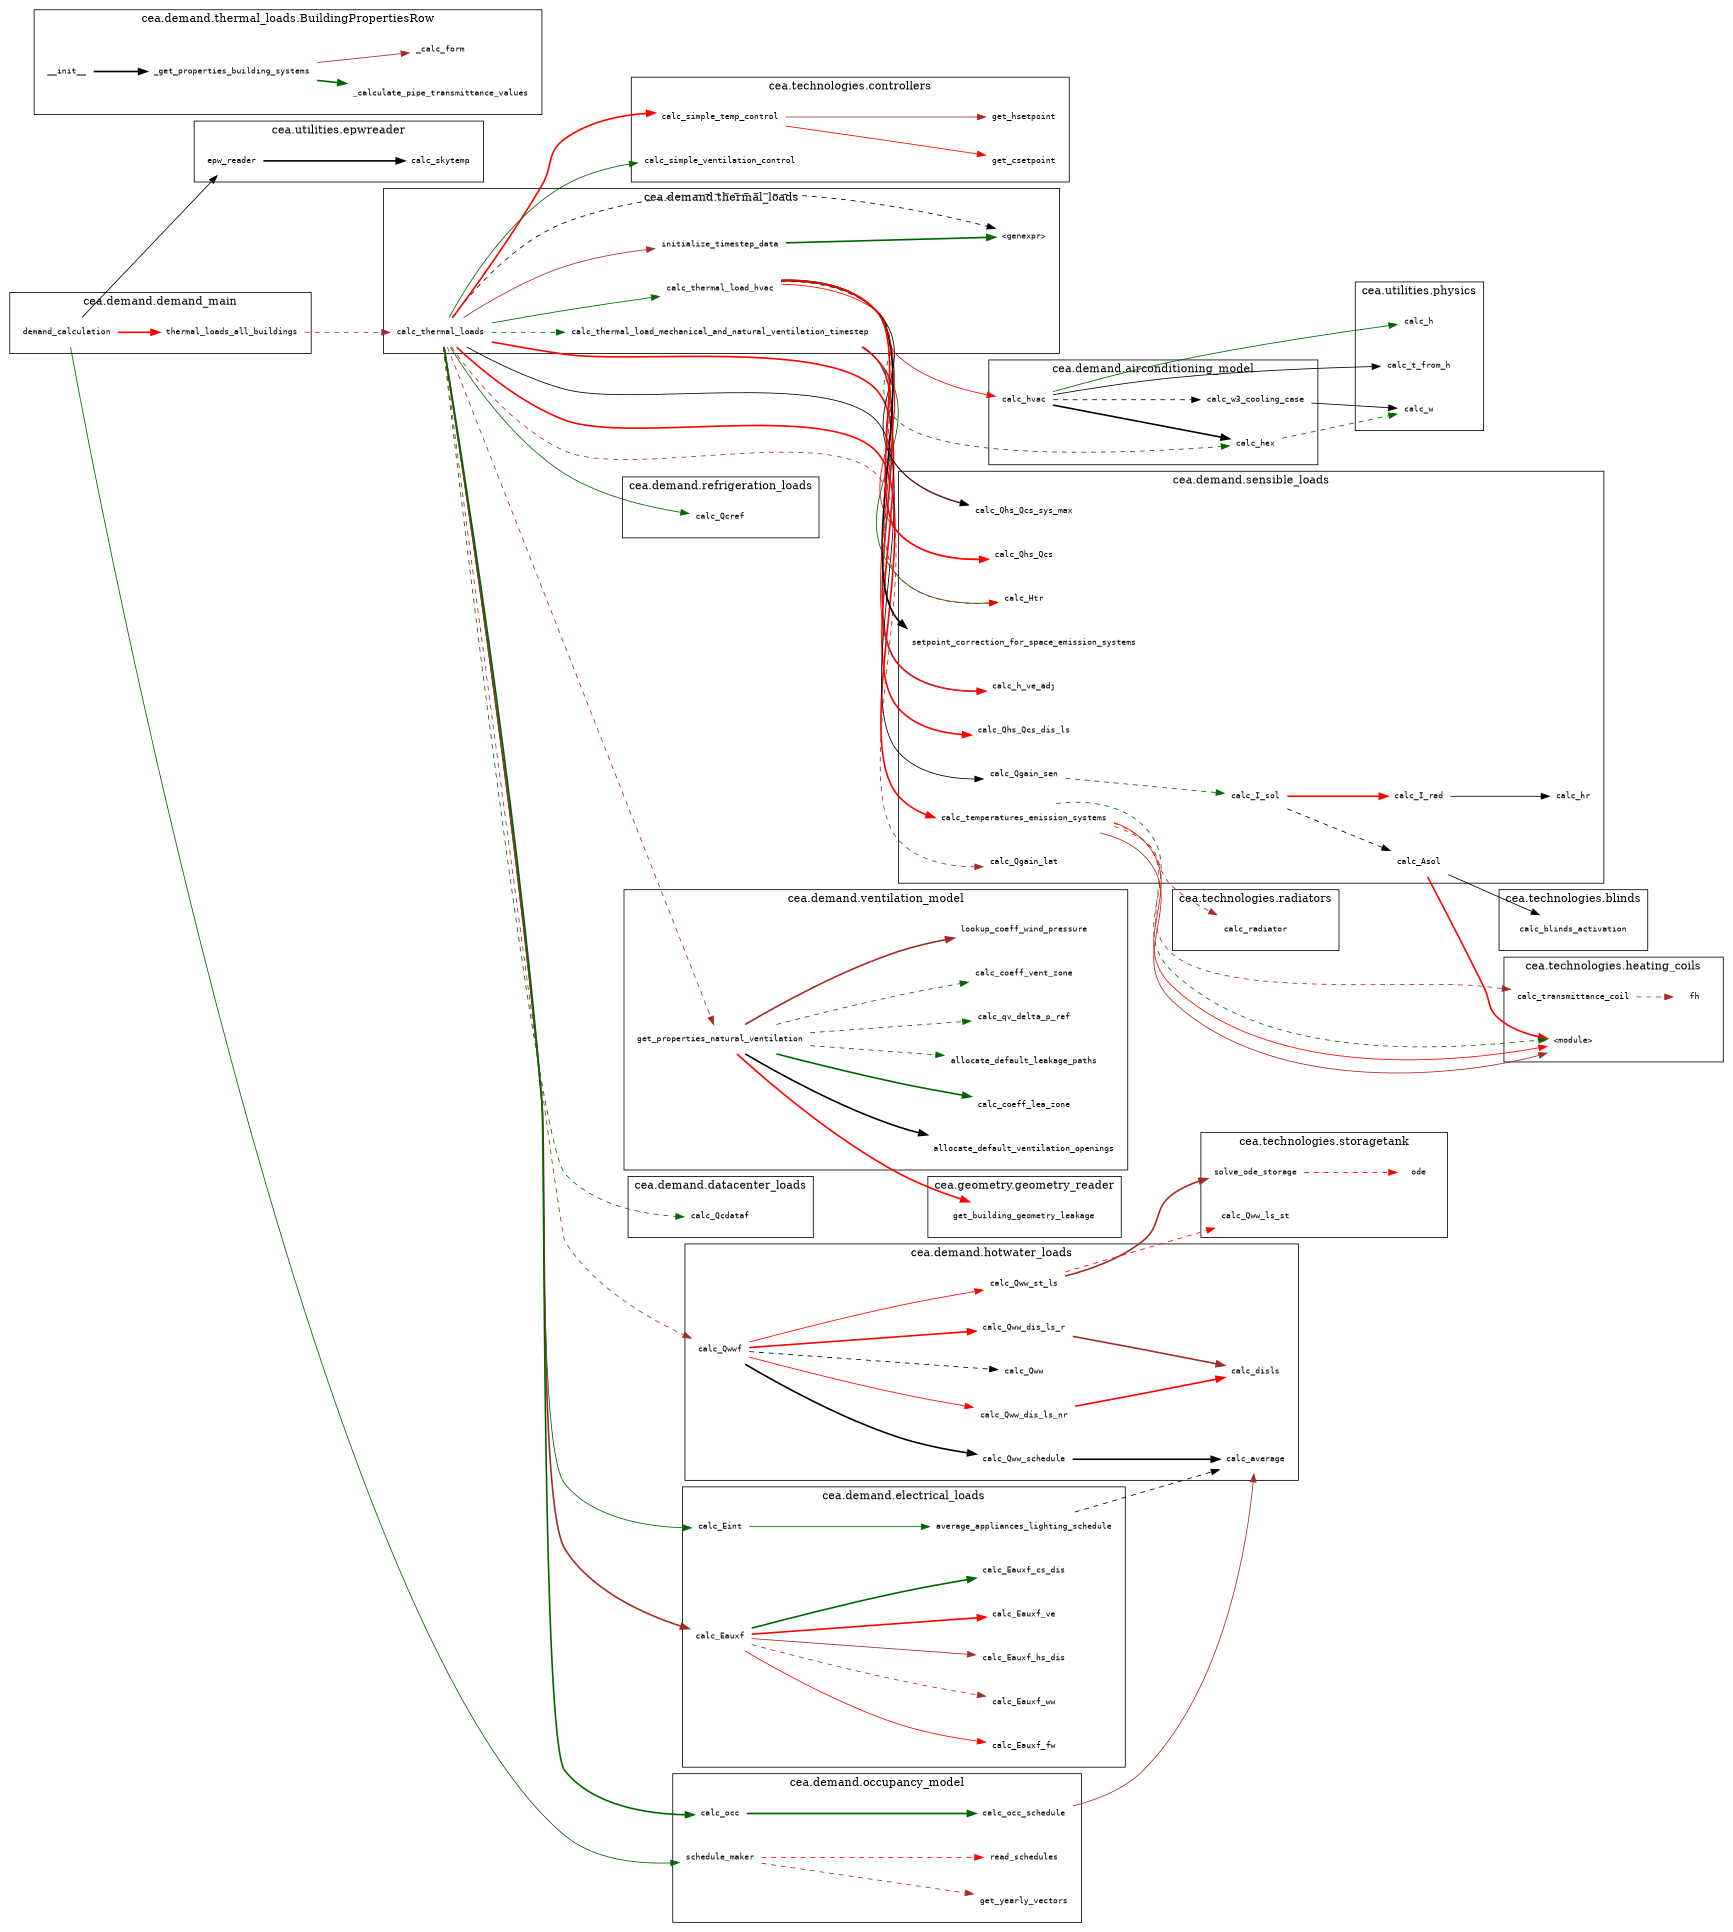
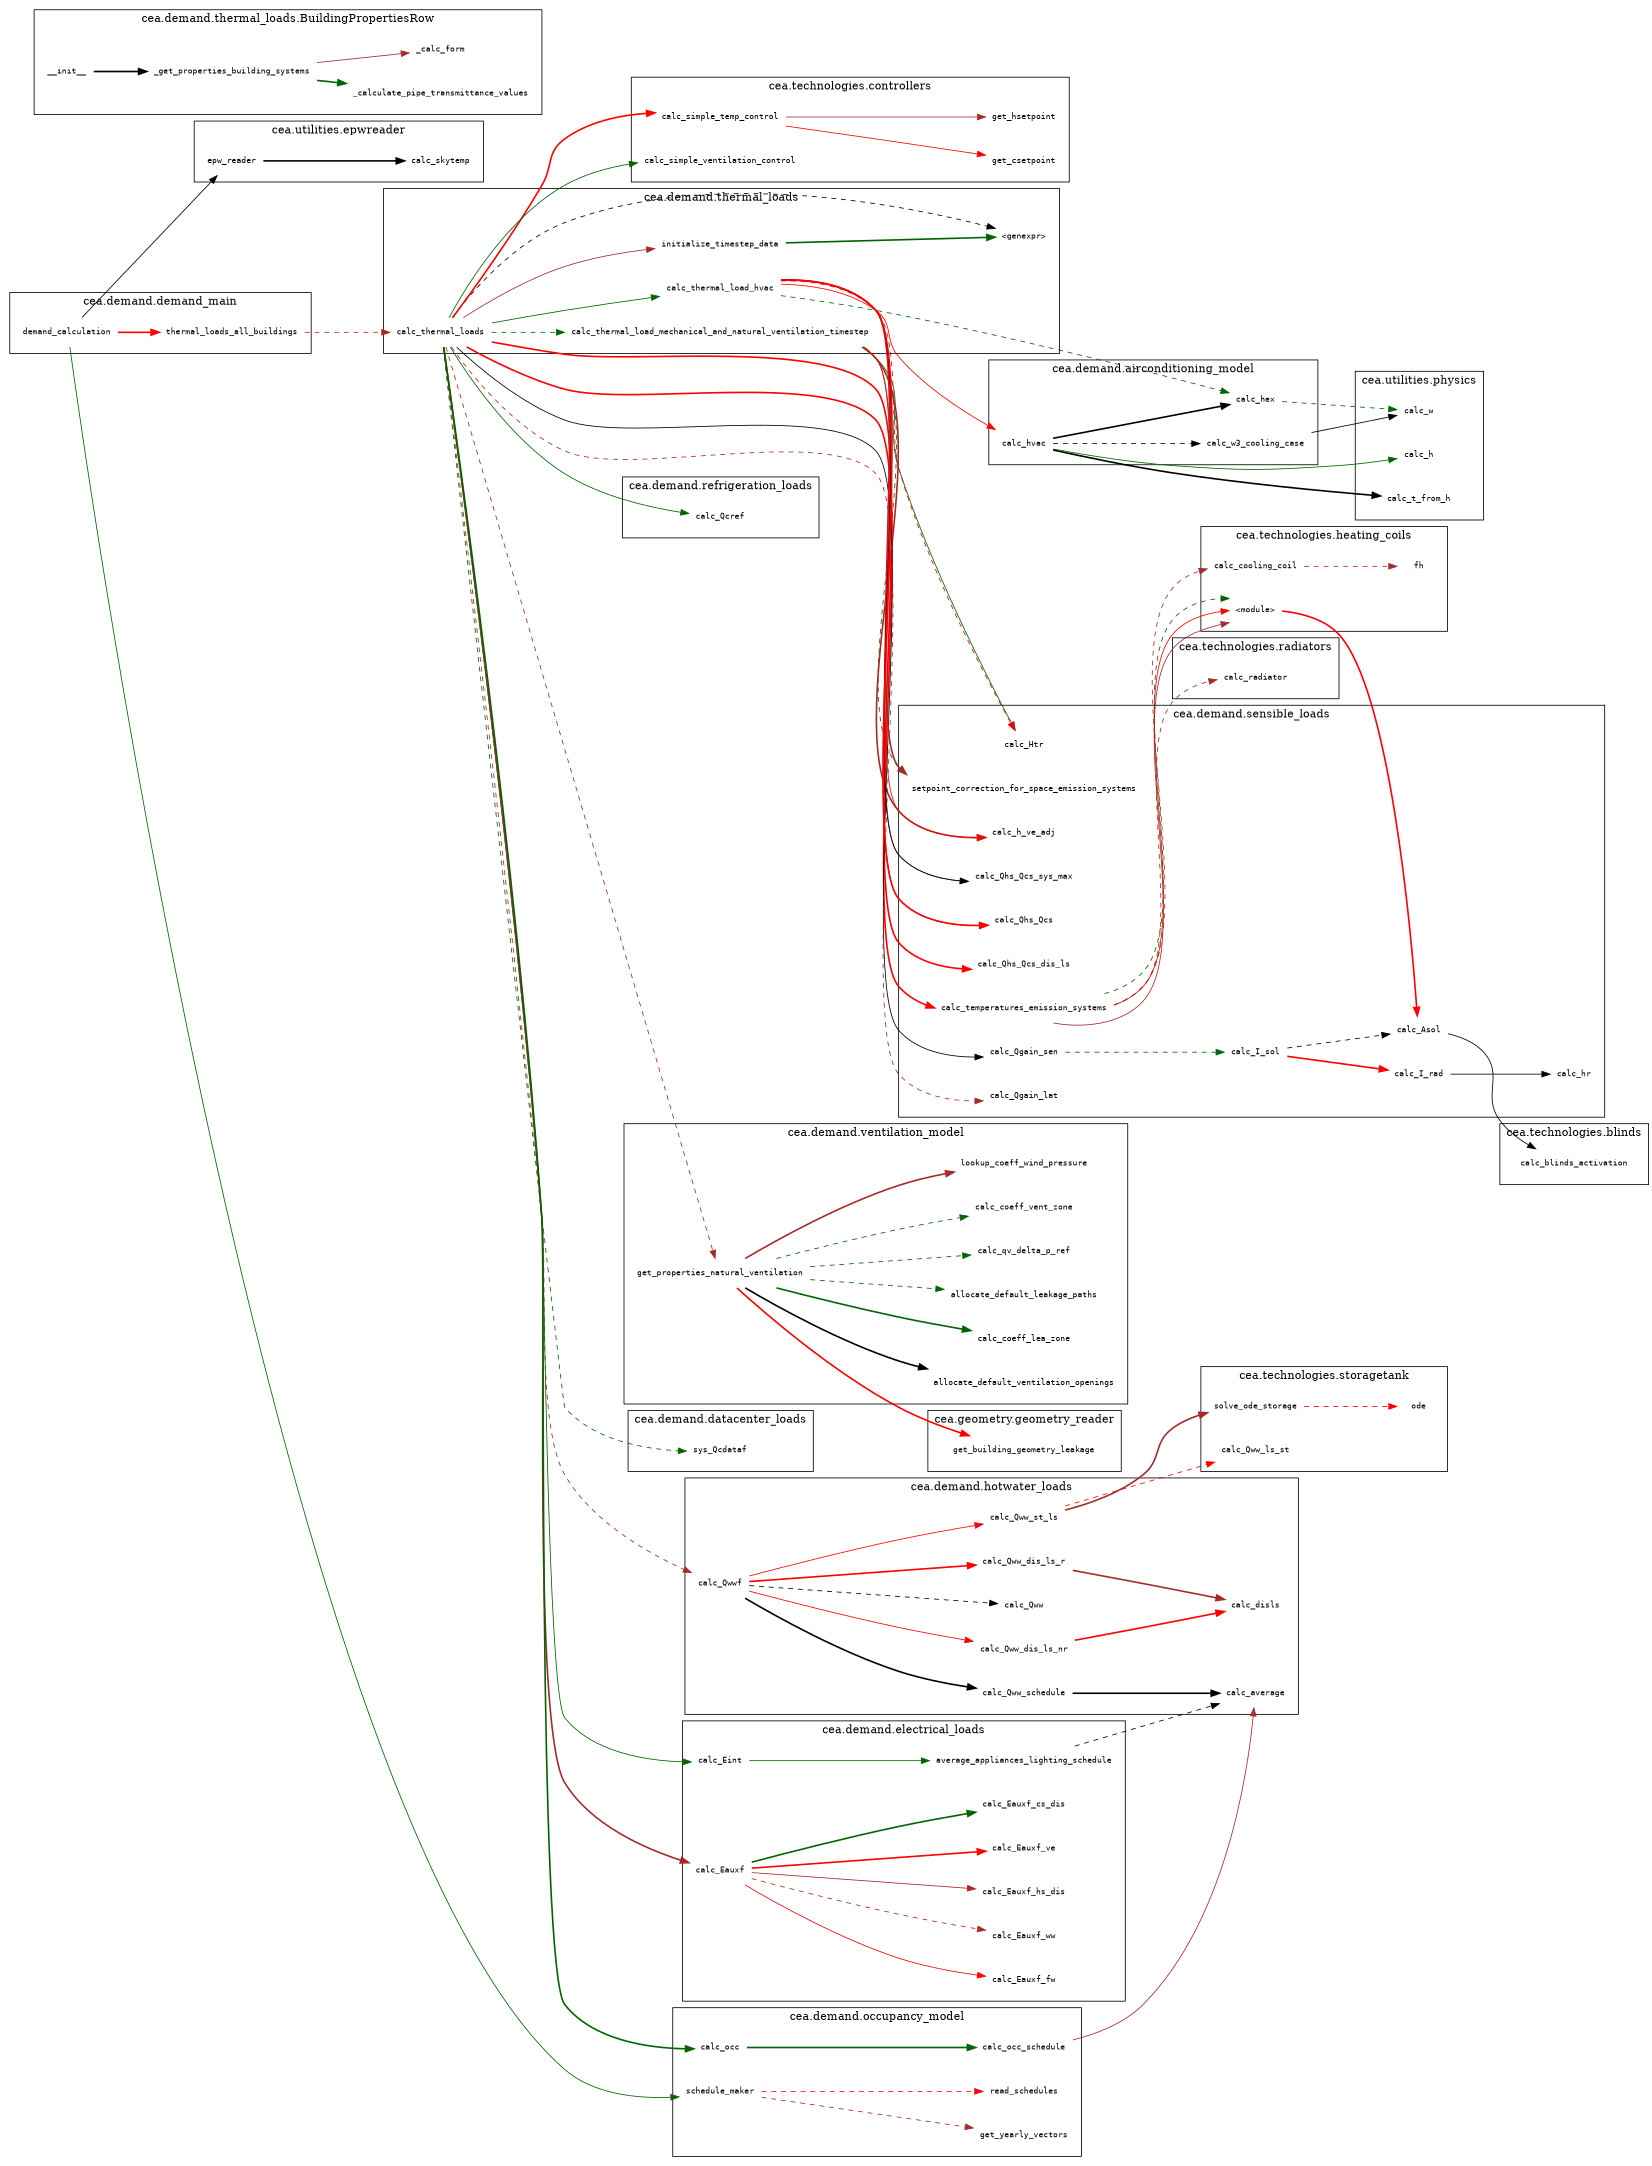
(1212, 374) -> (1212, 478)
(892, 416) -> (889, 488)
(1474, 967) -> (1390, 786)
(1573, 997) -> (1256, 566)
(720, 1216) -> (720, 1450)
